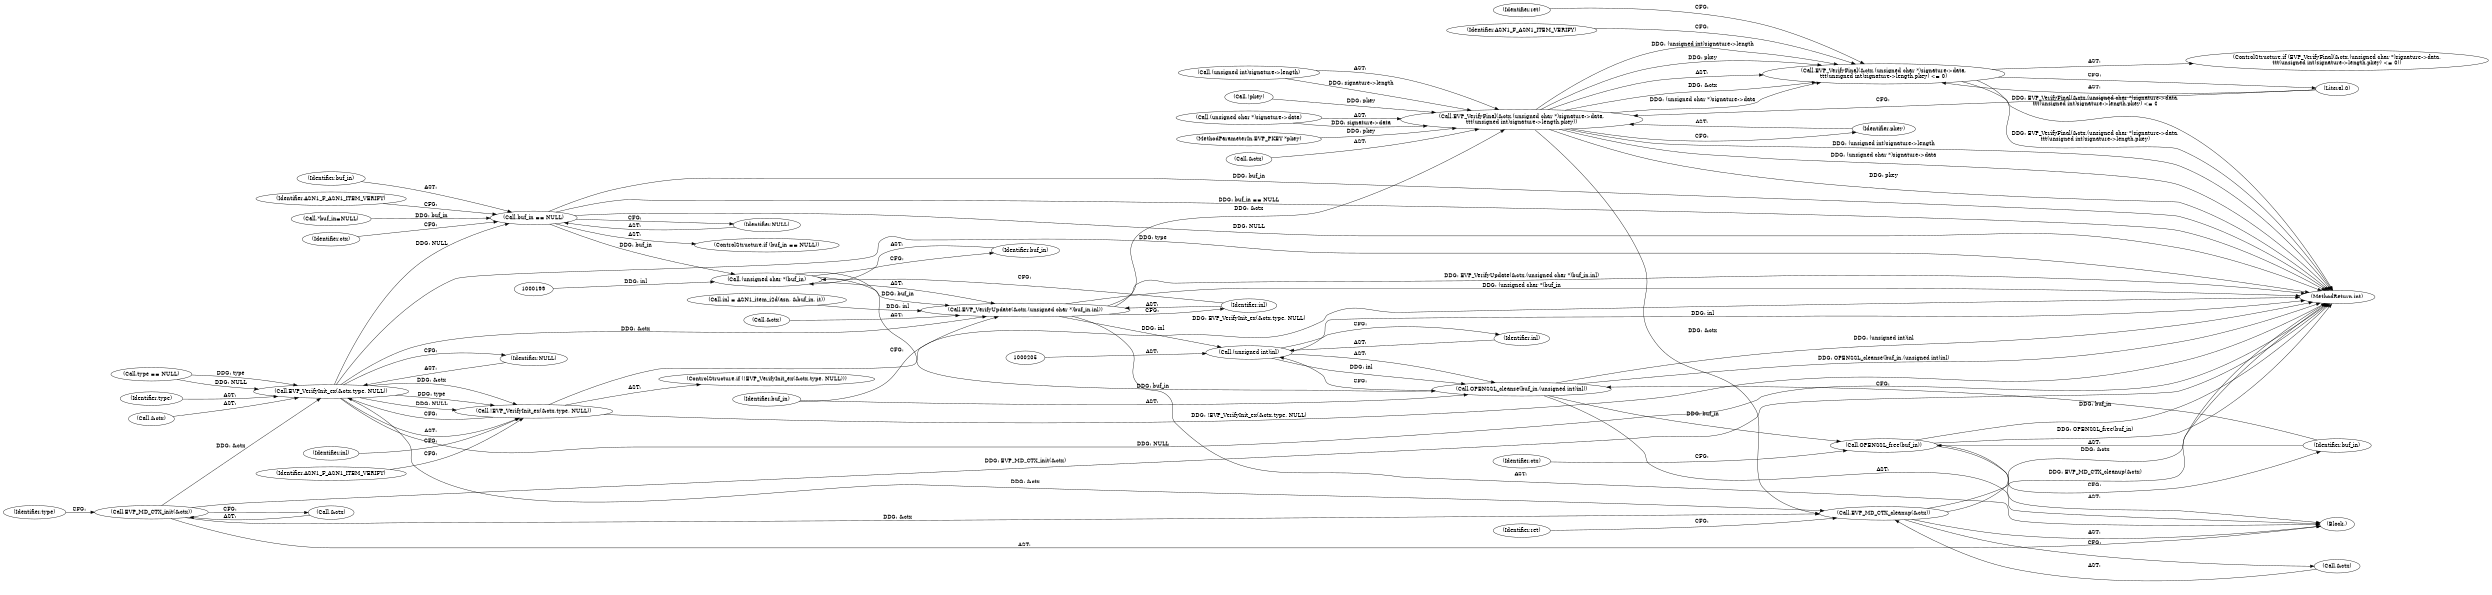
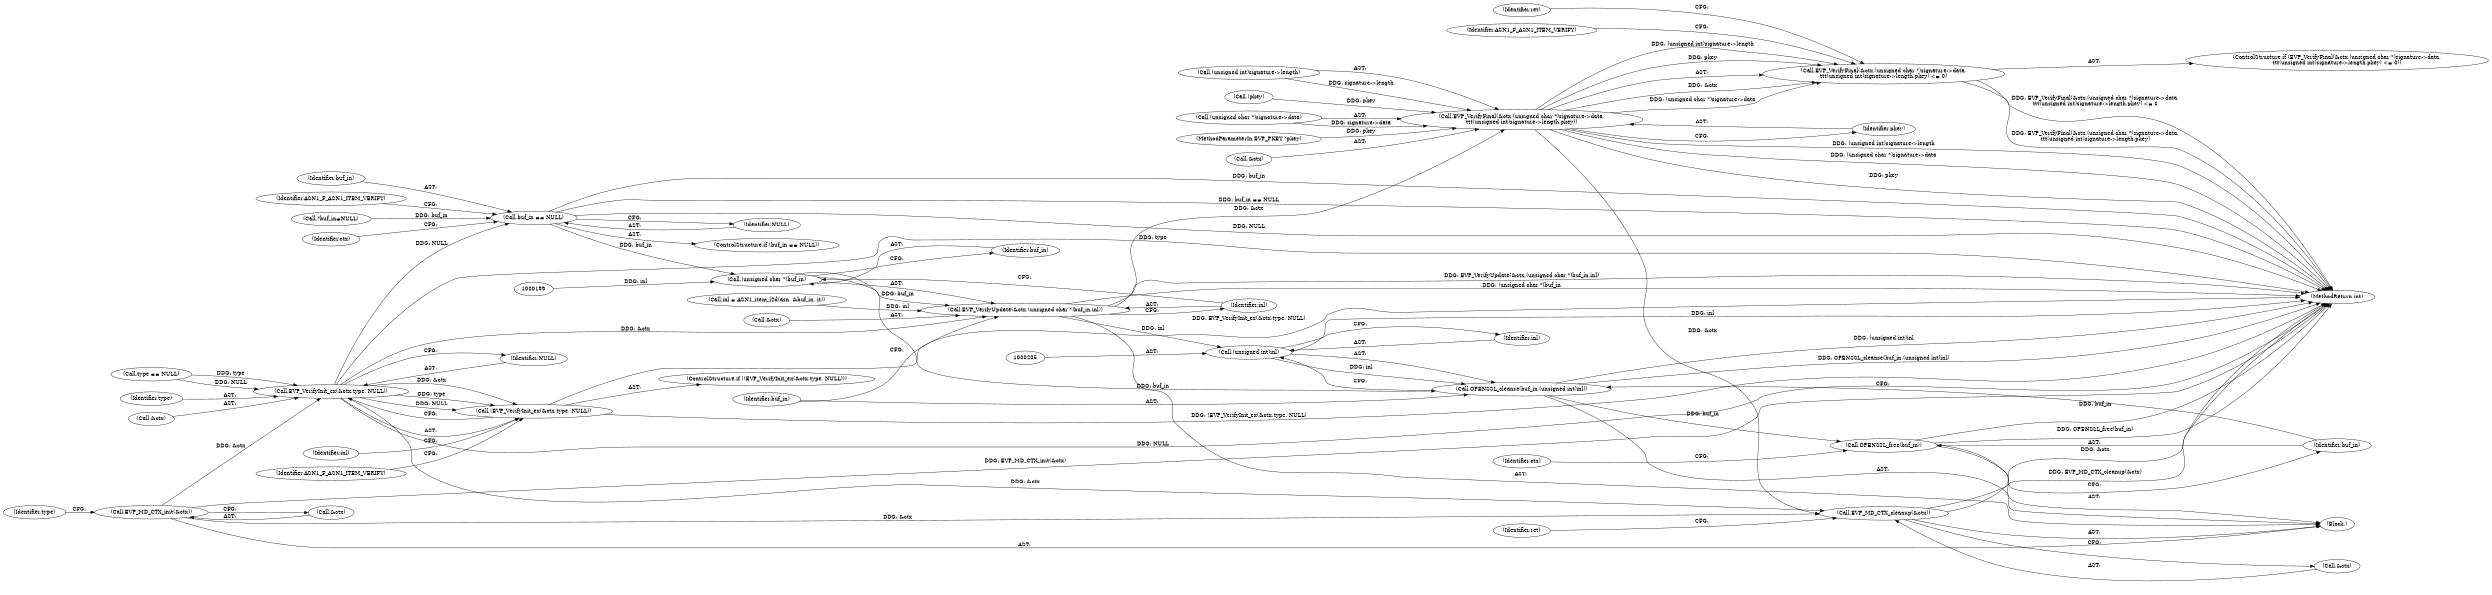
(2337, 89) -> none
